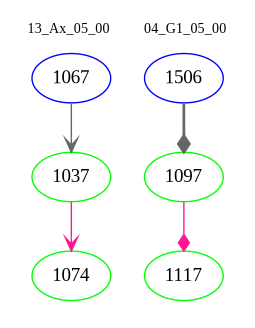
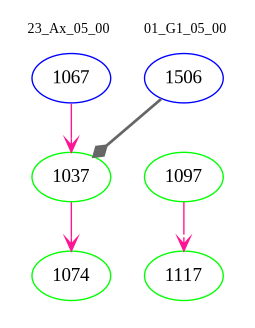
(69, 30) -> (69, 30)
(186, 30) -> (186, 30)
(184, 120) -> (142, 115)
(71, 121) -> (71, 121)
(184, 218) -> (184, 218)
